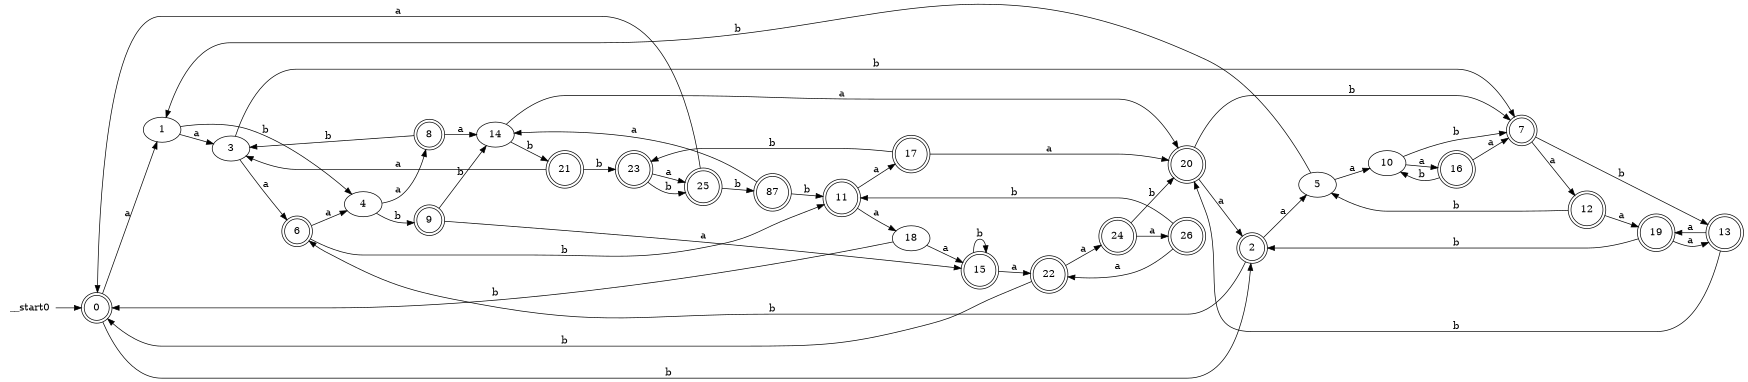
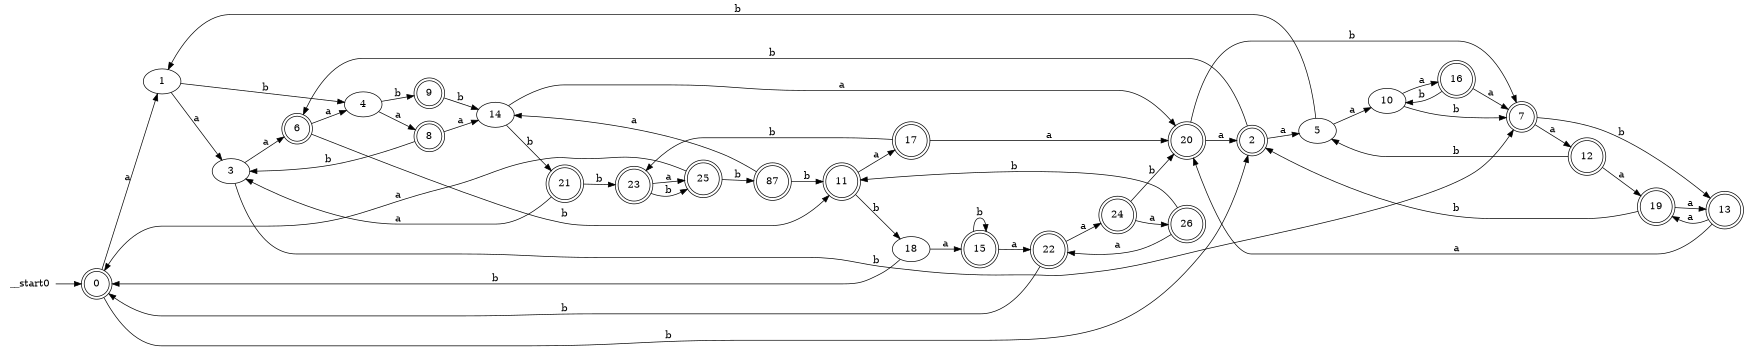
(876, 213) -> (876, 208)
(699, 242) -> none
(1457, 326) -> (1457, 249)
